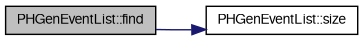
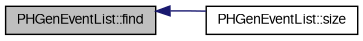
(174, 30) -> (188, 11)
